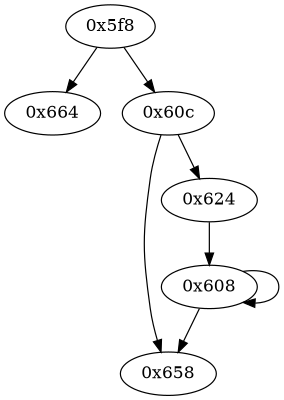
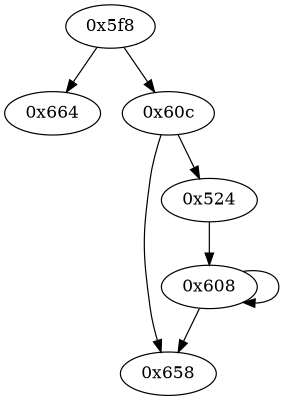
(209, 200) -> (209, 200)
